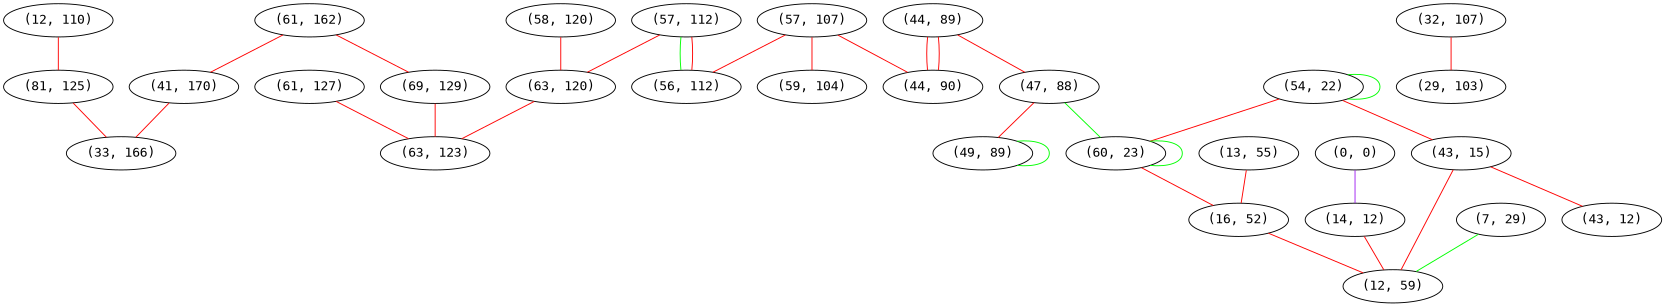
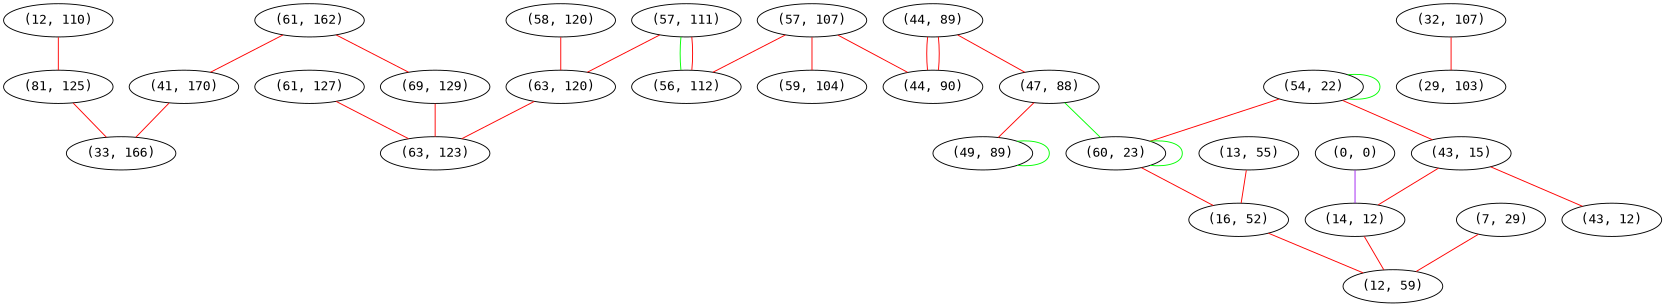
(686, 20) -> (686, 20)
(1427, 220) -> (1408, 186)
(1447, 253) -> (1447, 253)
